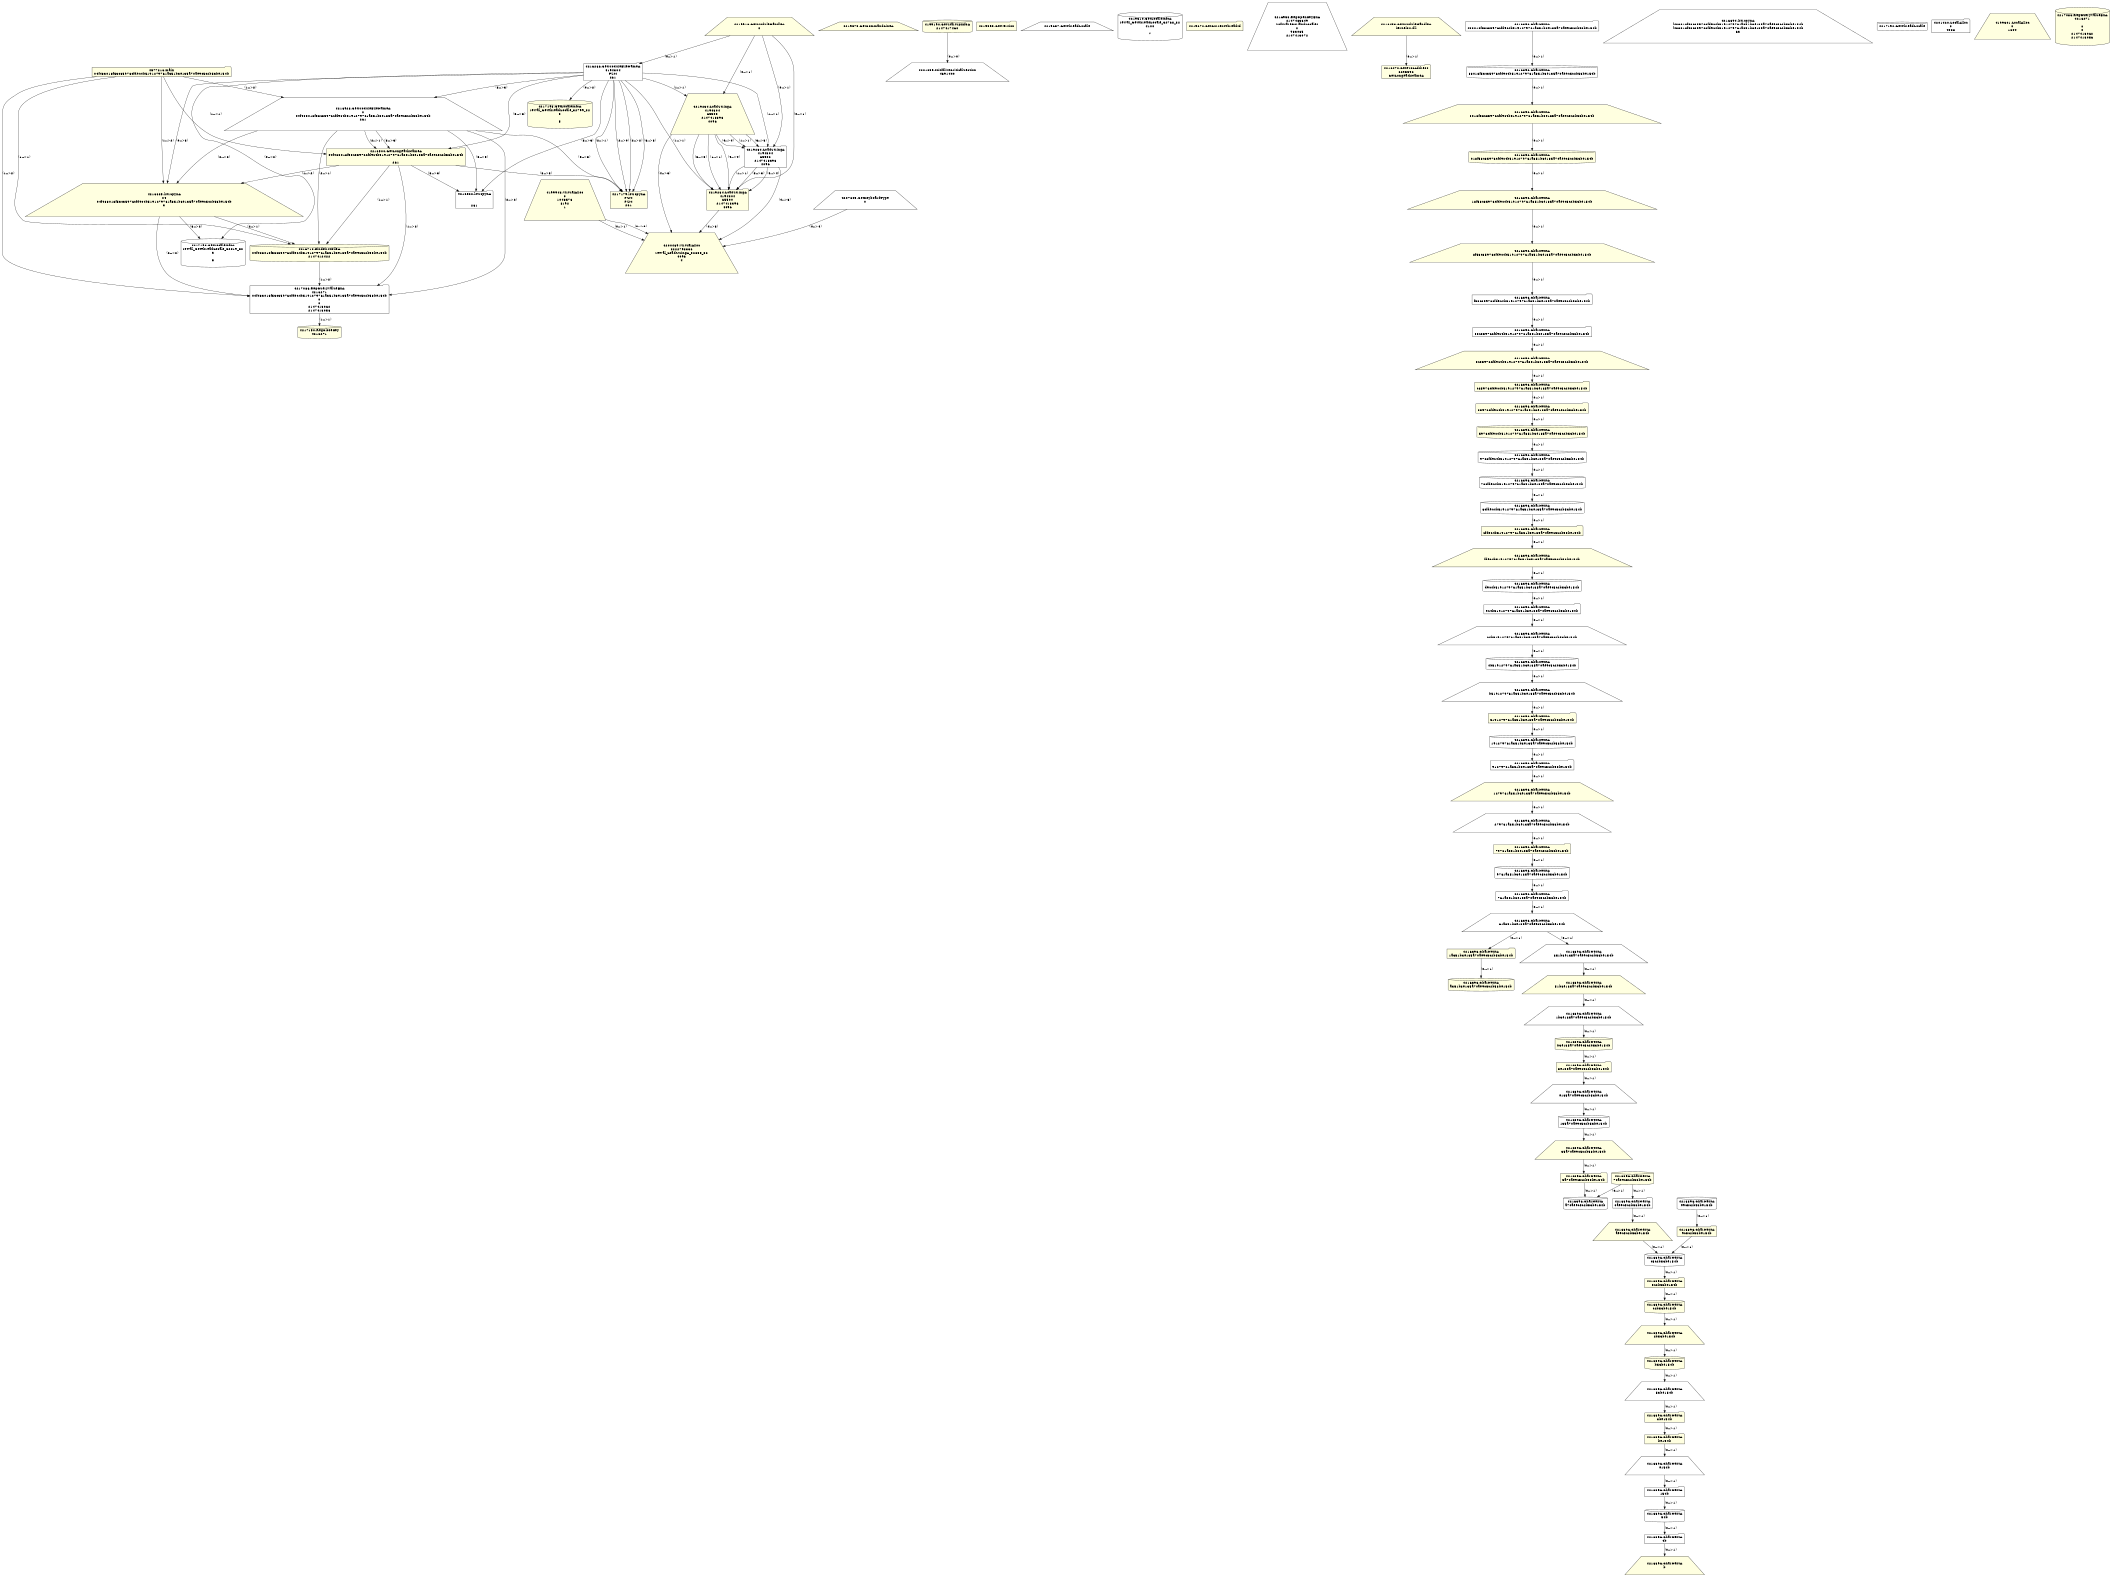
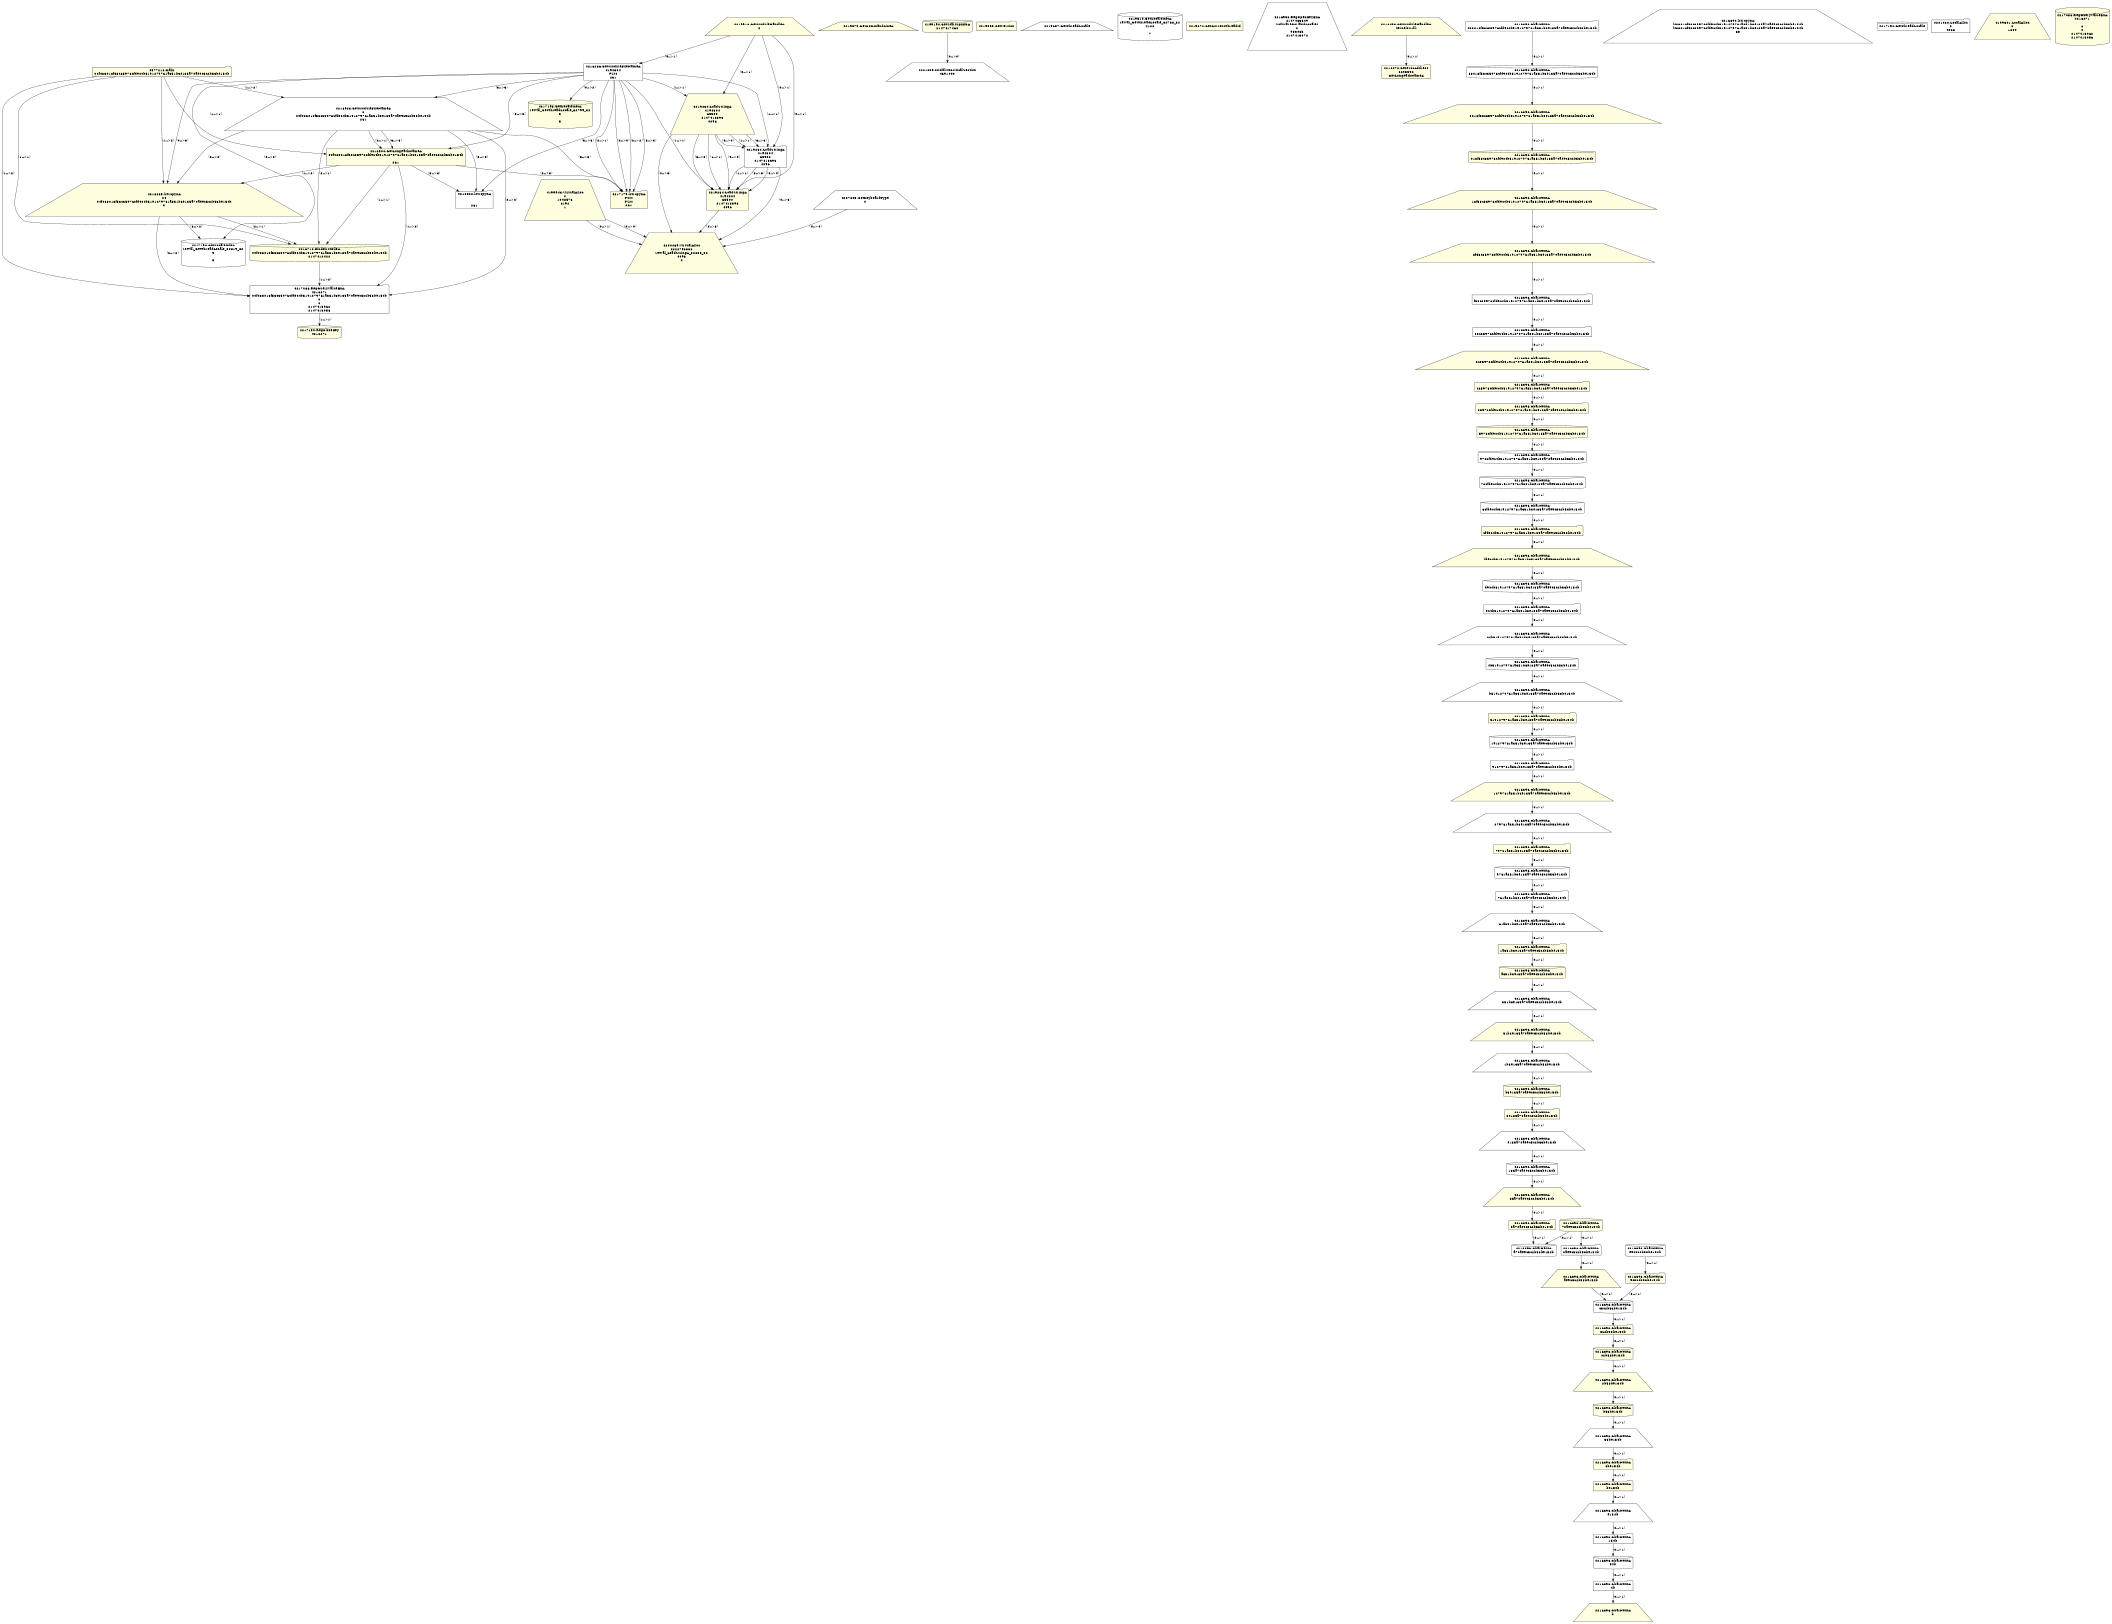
(1557, 937) -> (1532, 984)
